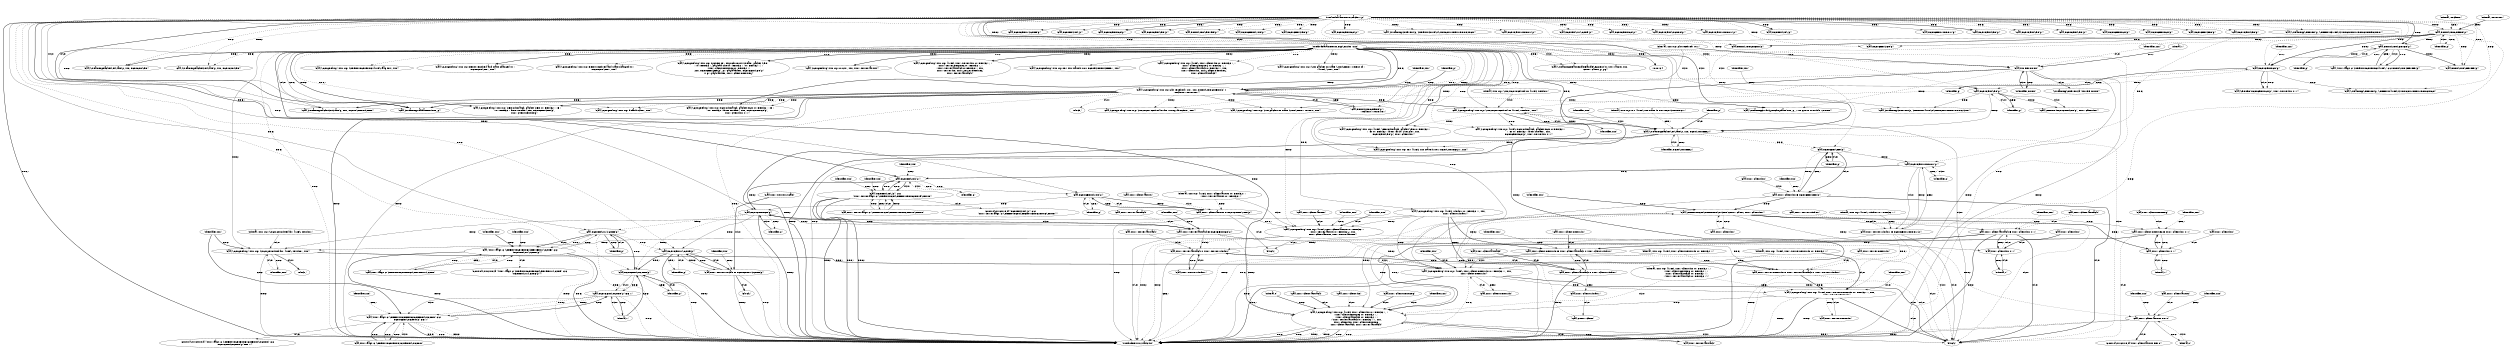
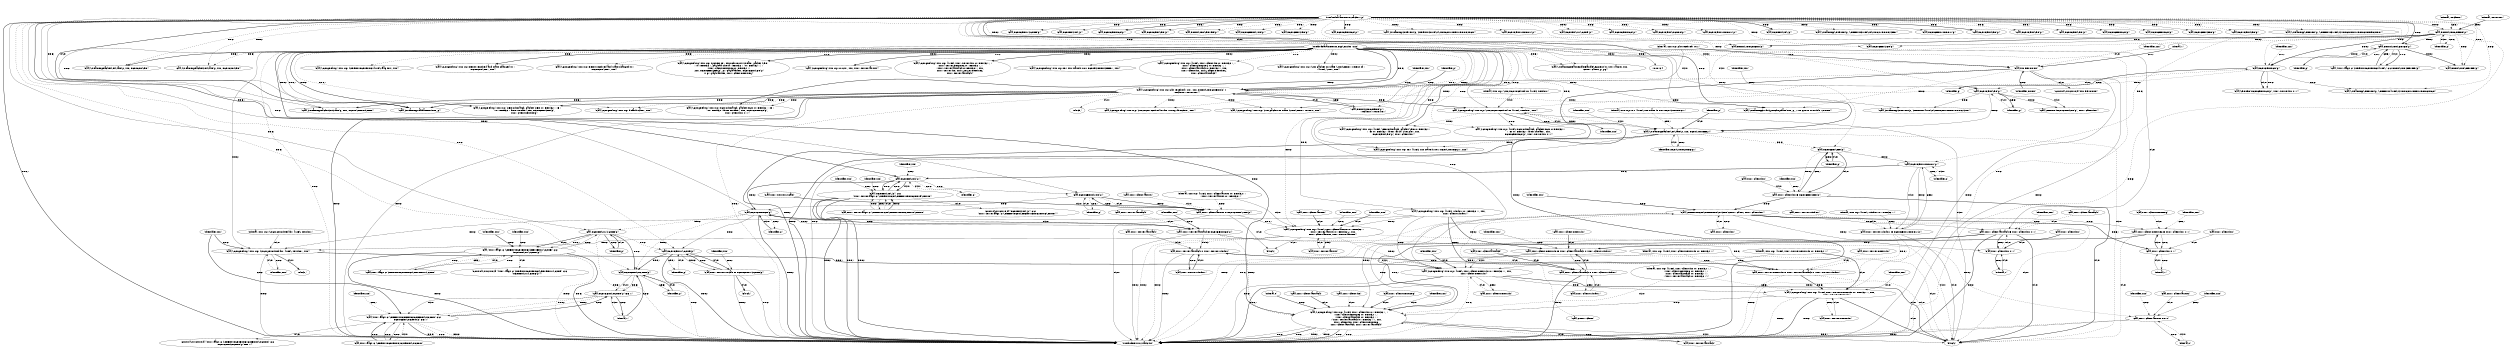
none -> (1857, 32)
(1184, 39) -> (1184, 39)
(1541, 53) -> (1921, 50)
(52, 54) -> (52, 54)
(1522, 65) -> (1522, 65)
(1702, 68) -> (1702, 68)
(2027, 79) -> none
(284, 82) -> (284, 82)
(293, 82) -> (293, 82)
(2023, 82) -> (2023, 82)
(2076, 91) -> (2076, 91)
(1677, 150) -> (1677, 150)
(735, 221) -> (988, 202)
(1439, 239) -> none
none -> (1323, 251)
(1117, 272) -> (1117, 272)
(1538, 278) -> none
(1136, 285) -> (1136, 285)
(1166, 294) -> (1166, 294)
(1584, 304) -> (1595, 284)
(857, 342) -> none
(2134, 343) -> none
